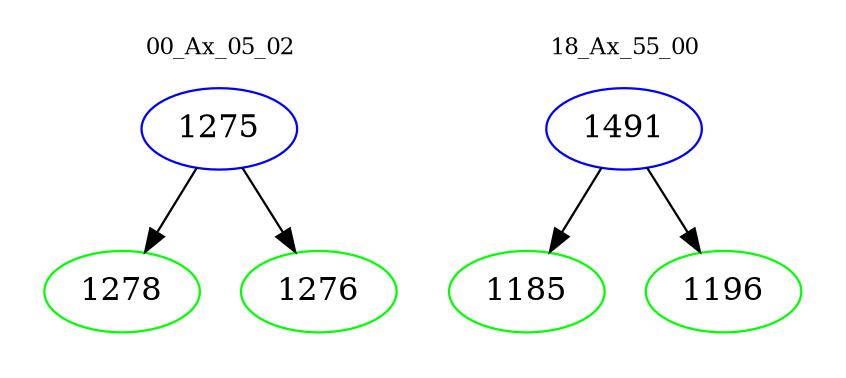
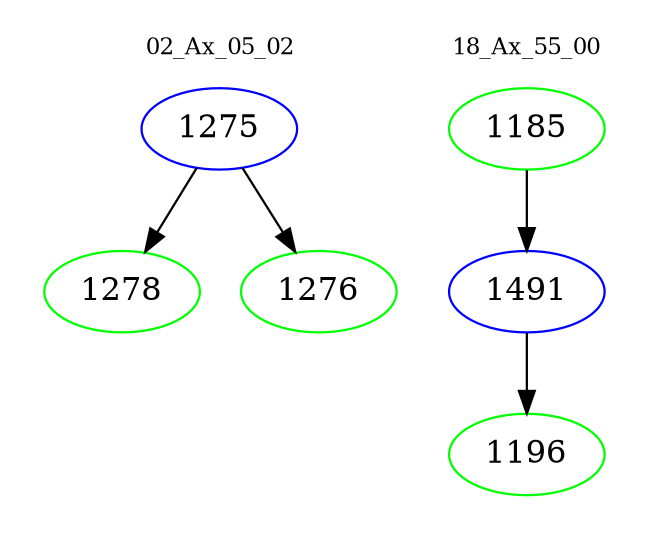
(220, 49) -> (220, 49)
(582, 200) -> (527, 199)
